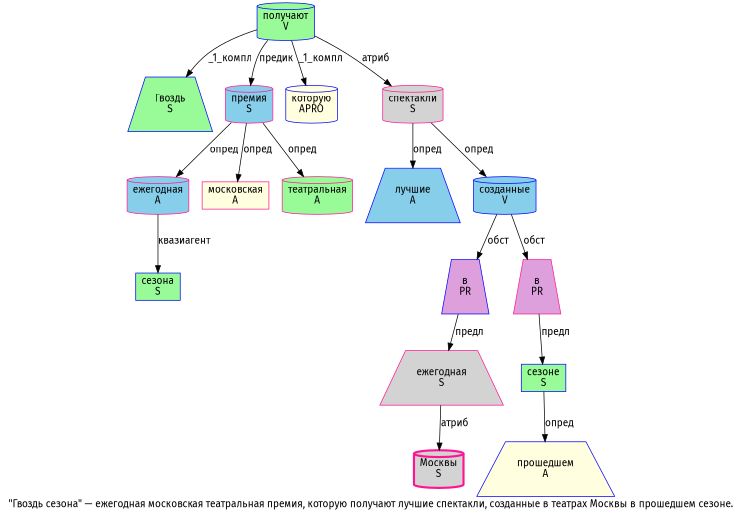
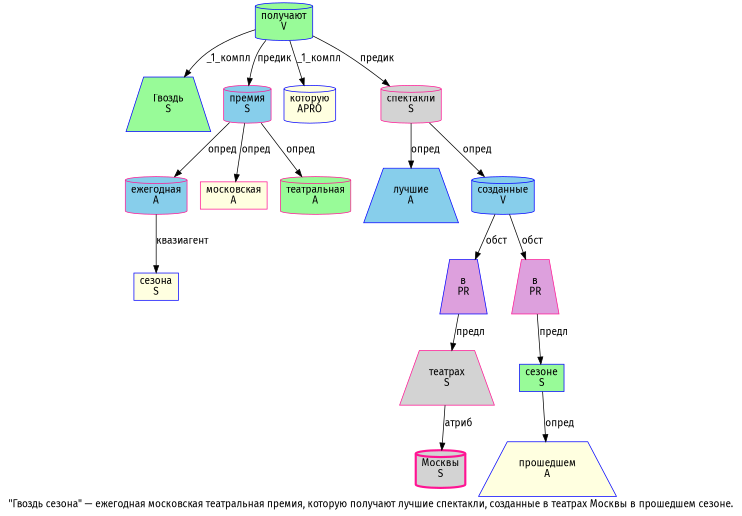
(376, 59) -> (377, 59)
(158, 287) -> (156, 287)
(442, 378) -> (447, 378)
